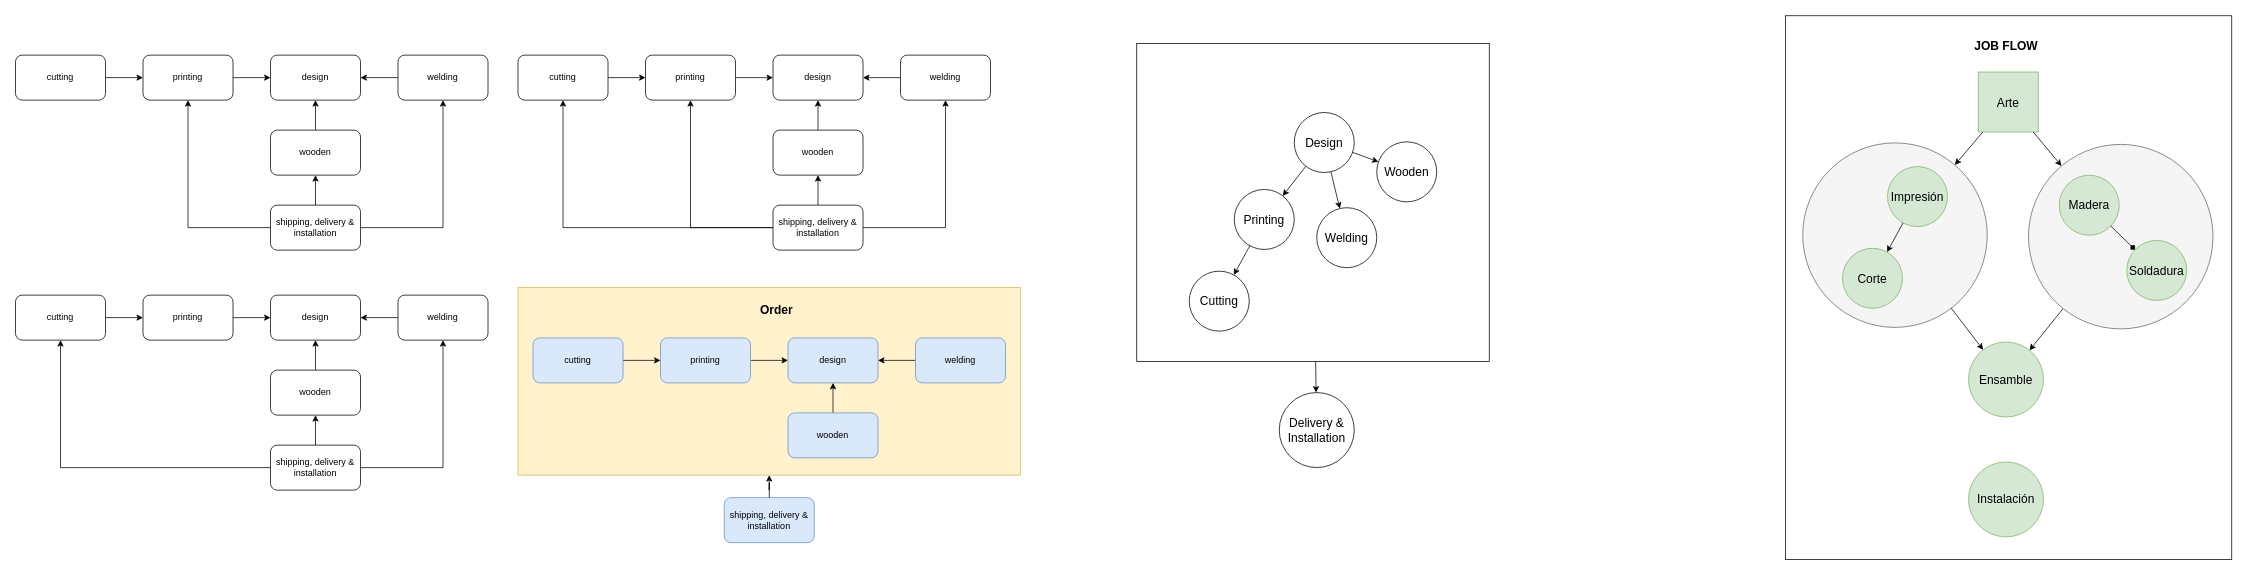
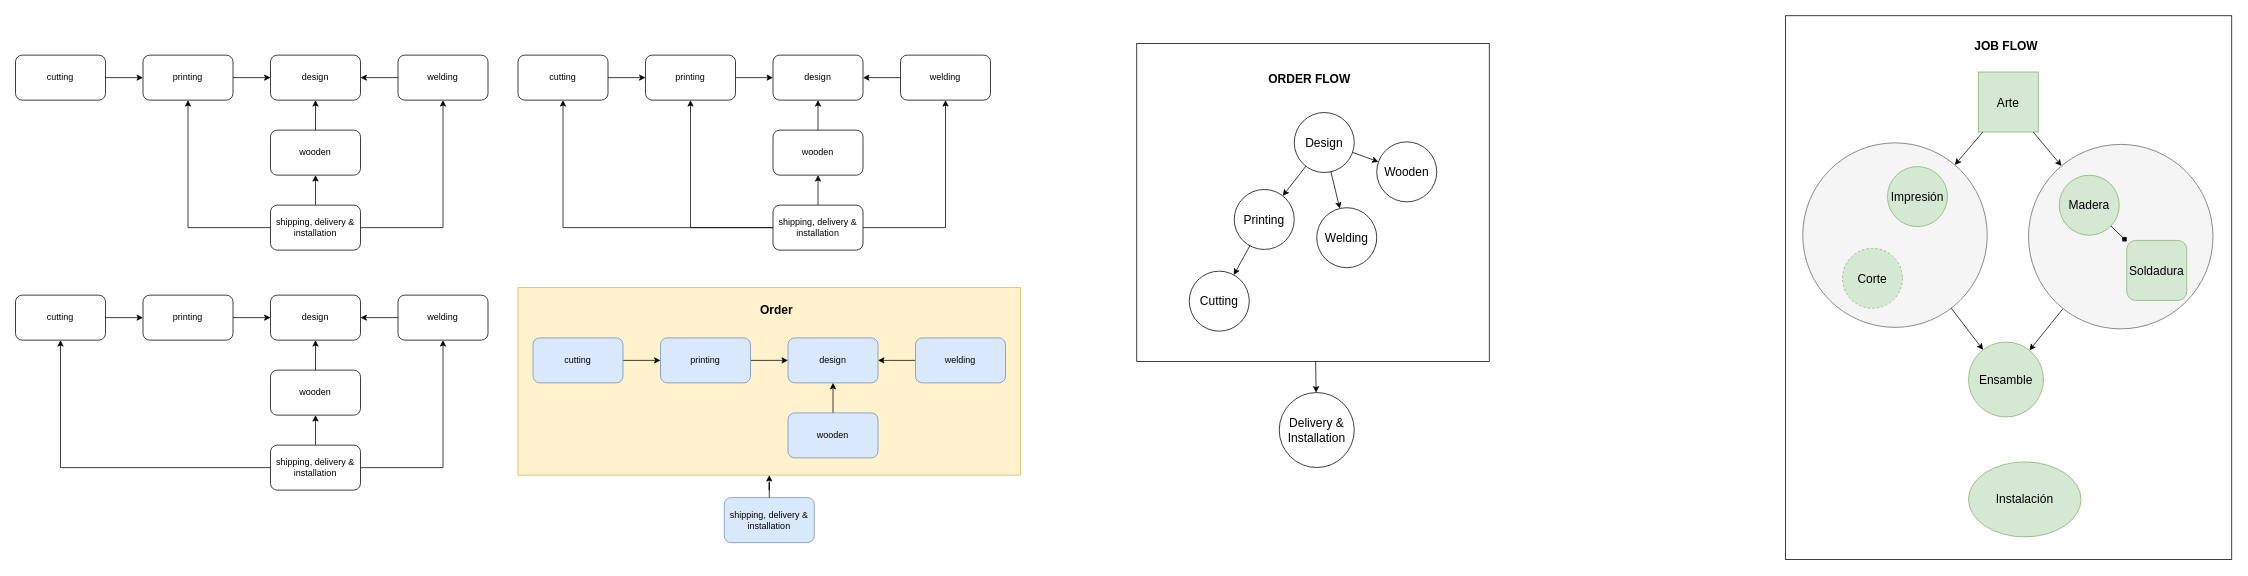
none -> (1309, 79)
(1896, 235) -> none
(2157, 270) -> (2157, 270)
(1872, 278) -> (1872, 278)
(2006, 499) -> (2025, 499)
